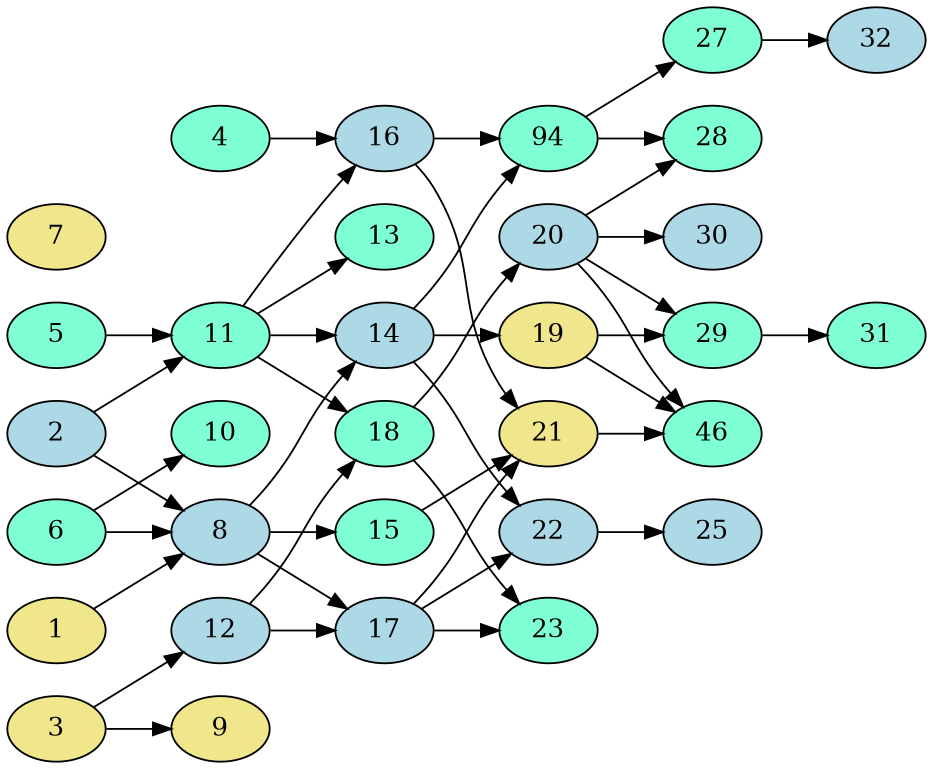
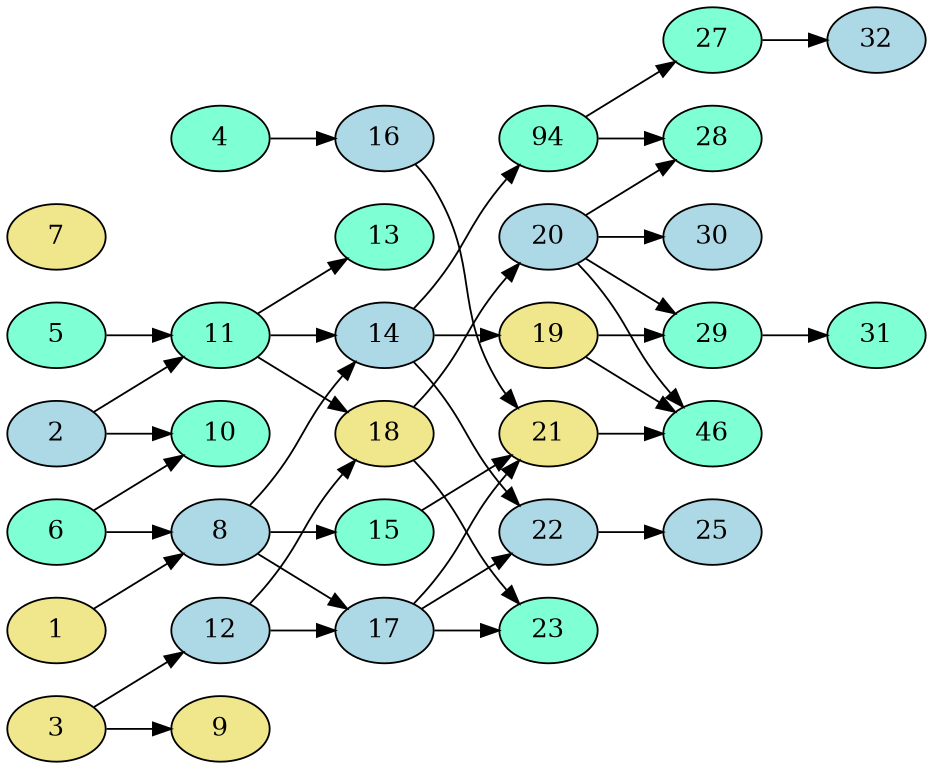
(458, 138) -> none
(292, 241) -> none
(384, 434) -> (384, 434)
(127, 476) -> (130, 434)
